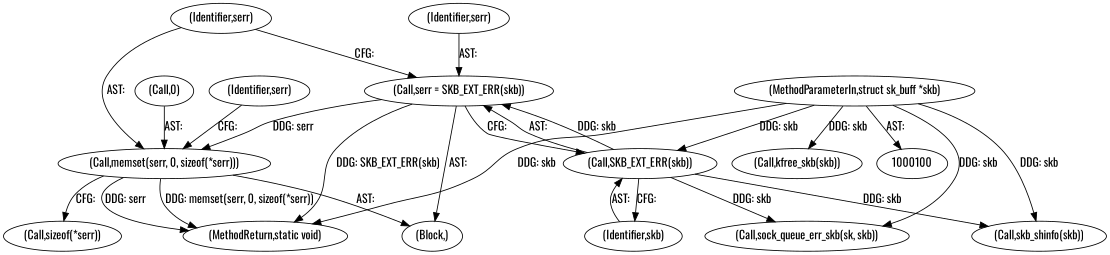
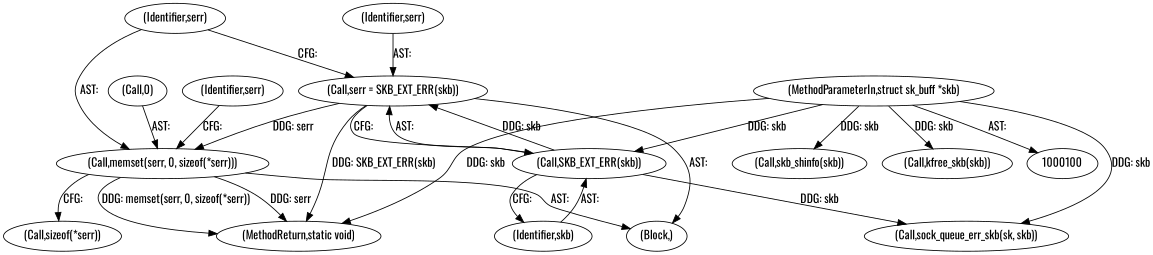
(837, 200) -> none
